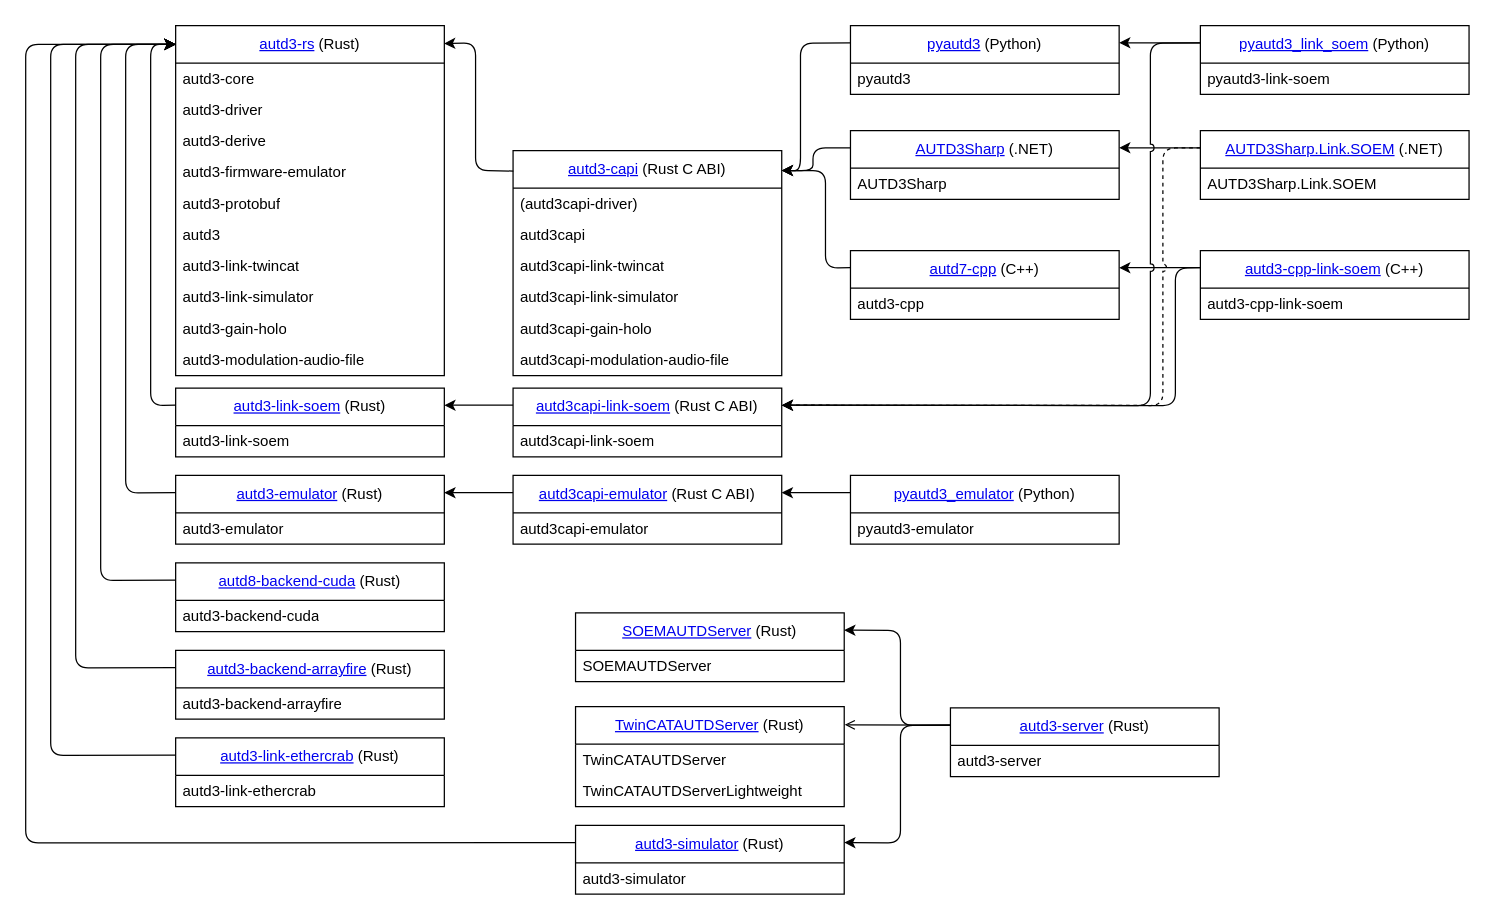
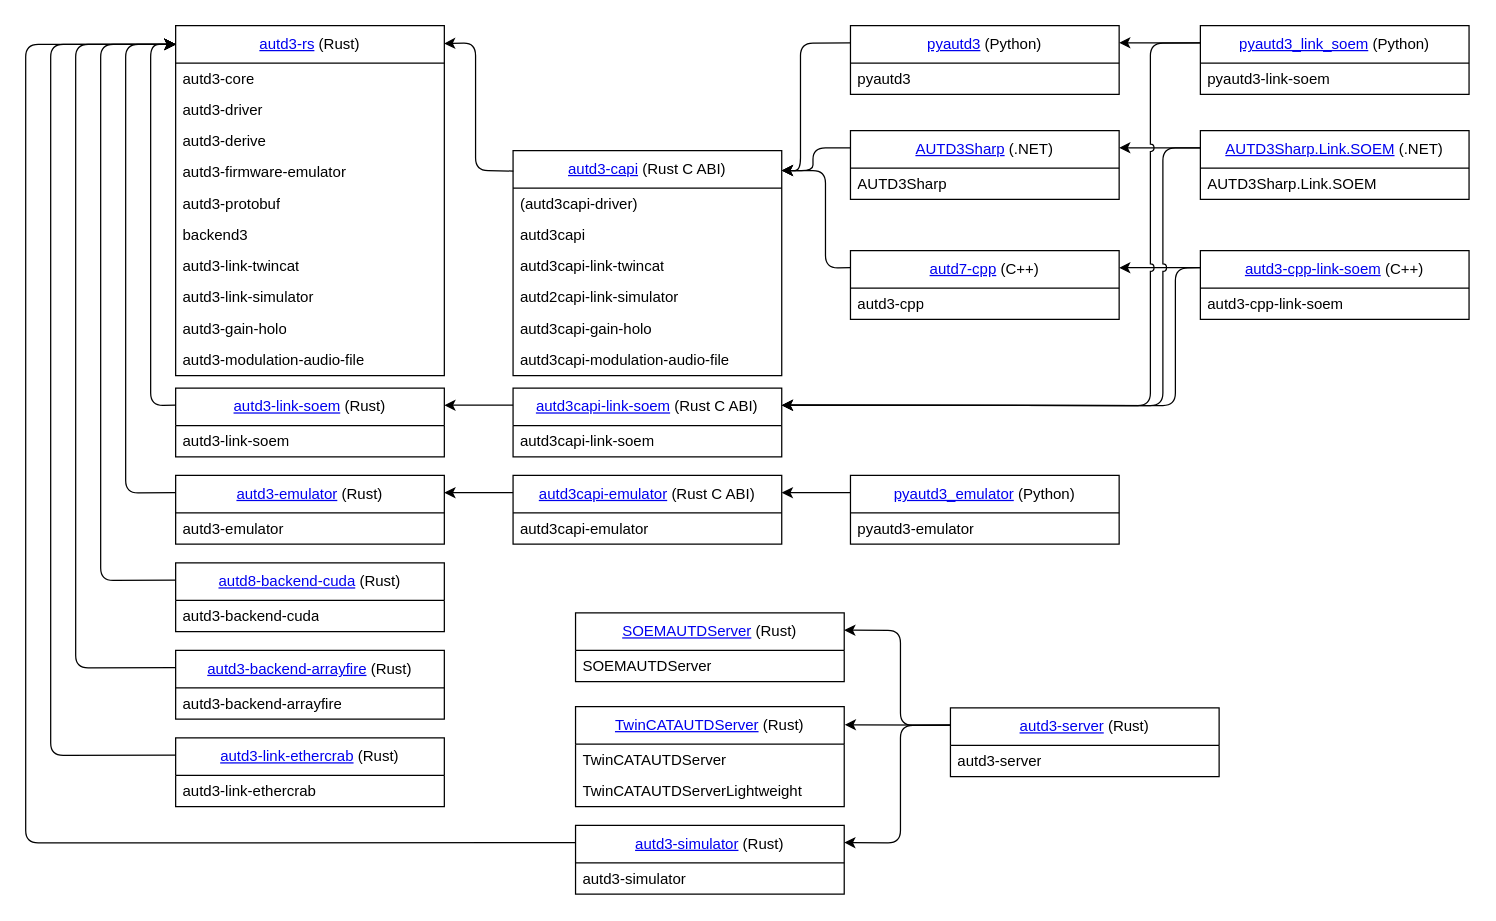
(204, 236) -> (217, 236)
(1163, 275) -> (1163, 275)
(612, 298) -> (612, 298)
(852, 725) -> (855, 725)
